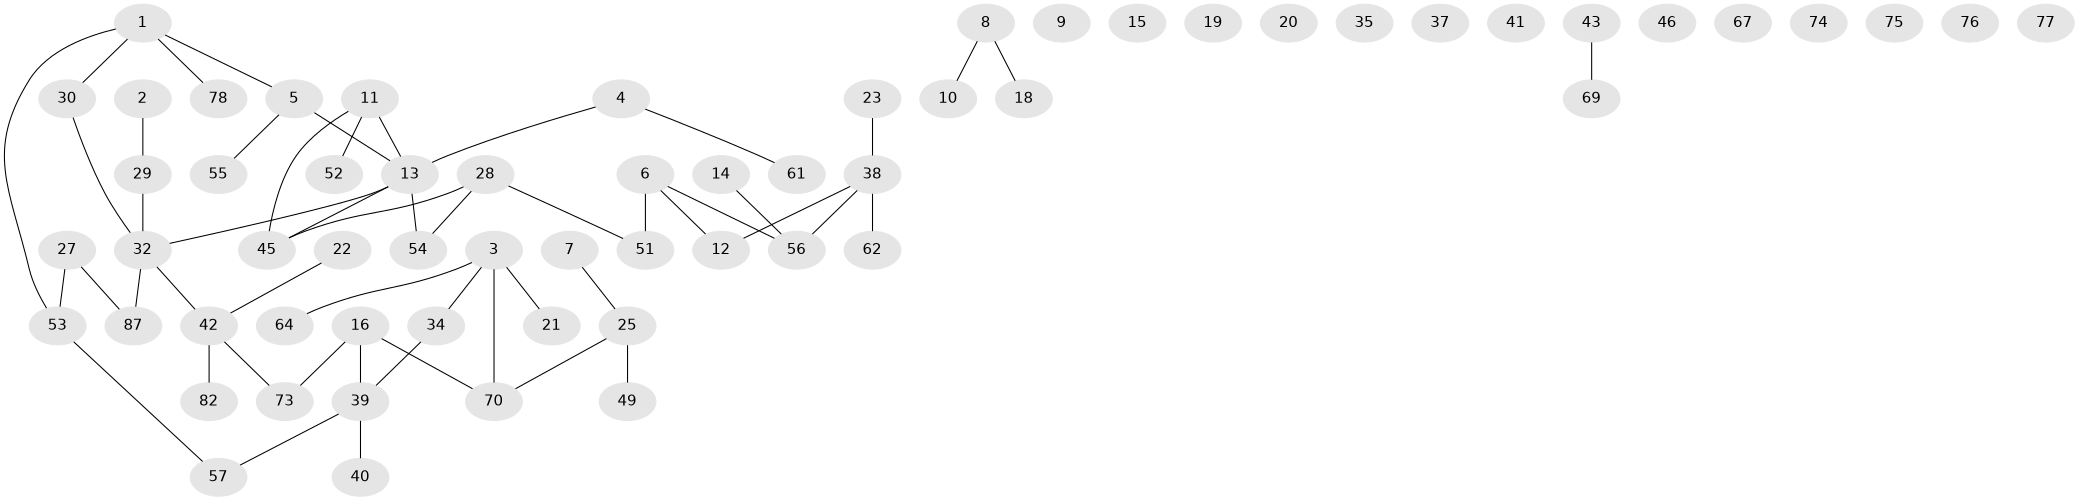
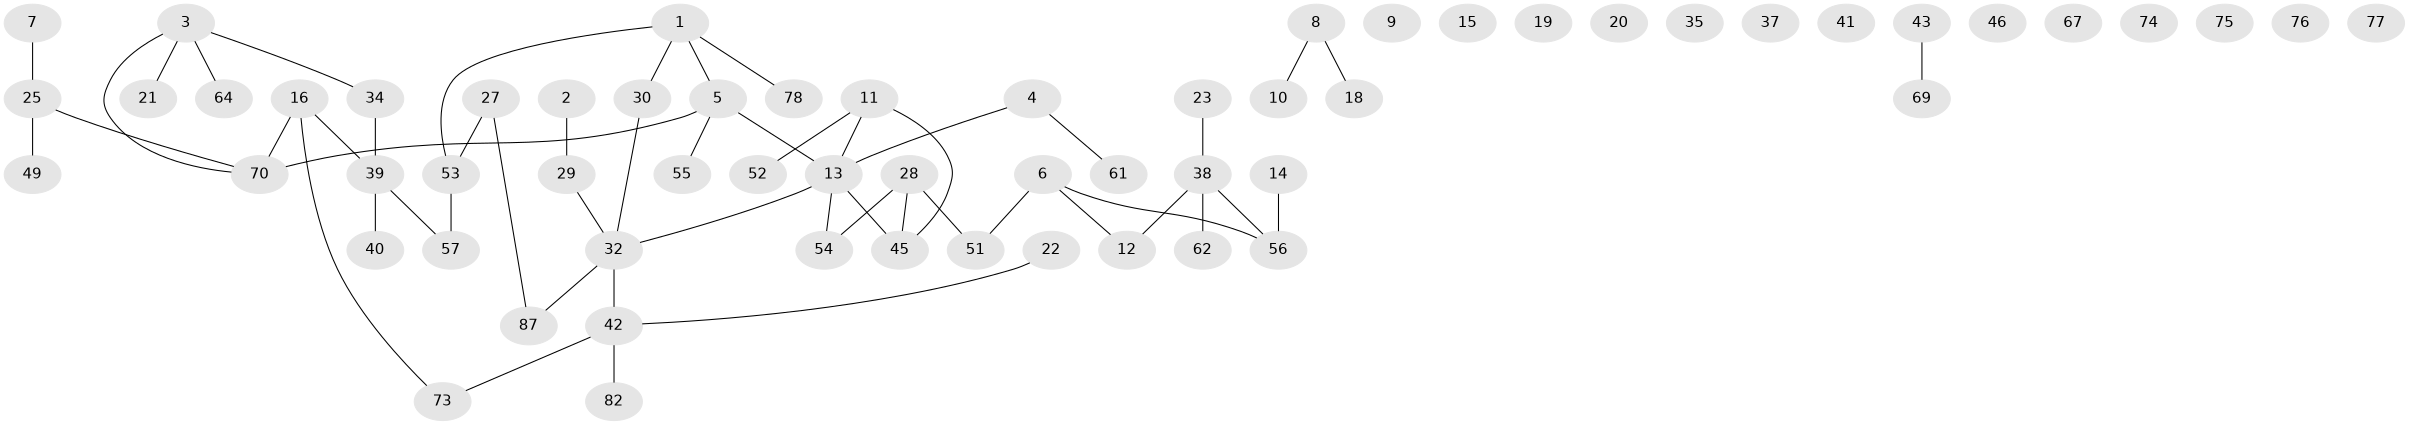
none -> (482, 143)
